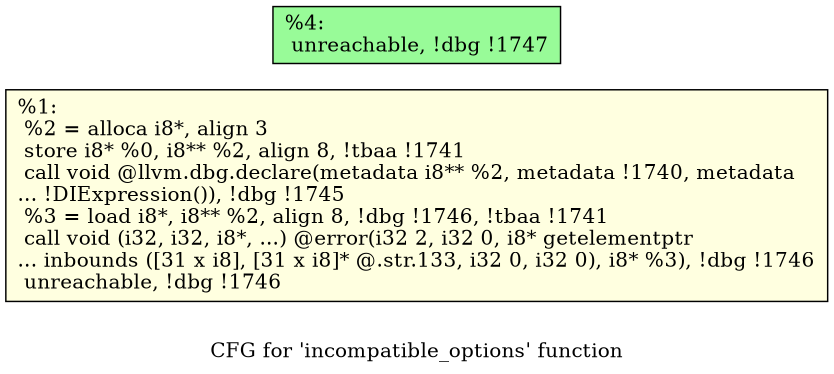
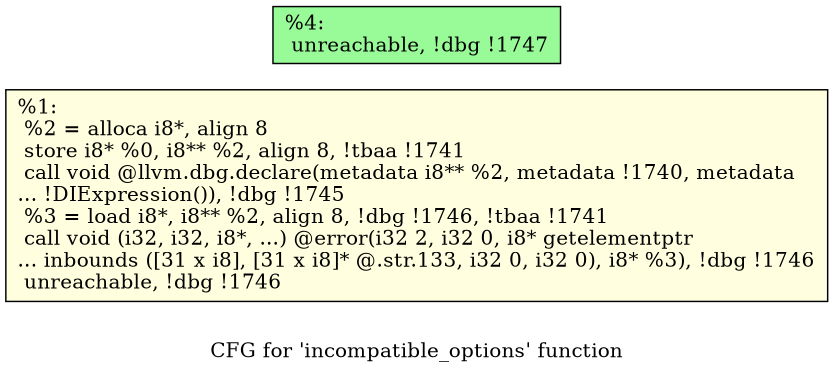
(143, 129) -> (143, 129)
